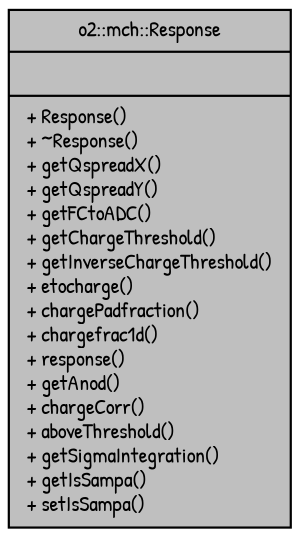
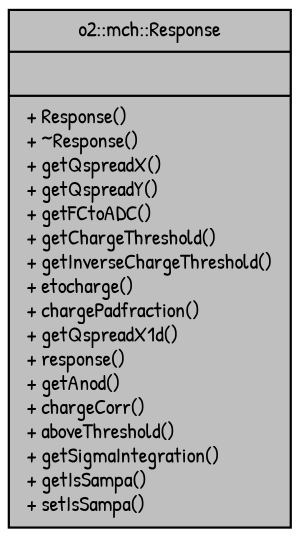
(94, 335) -> (104, 335)
